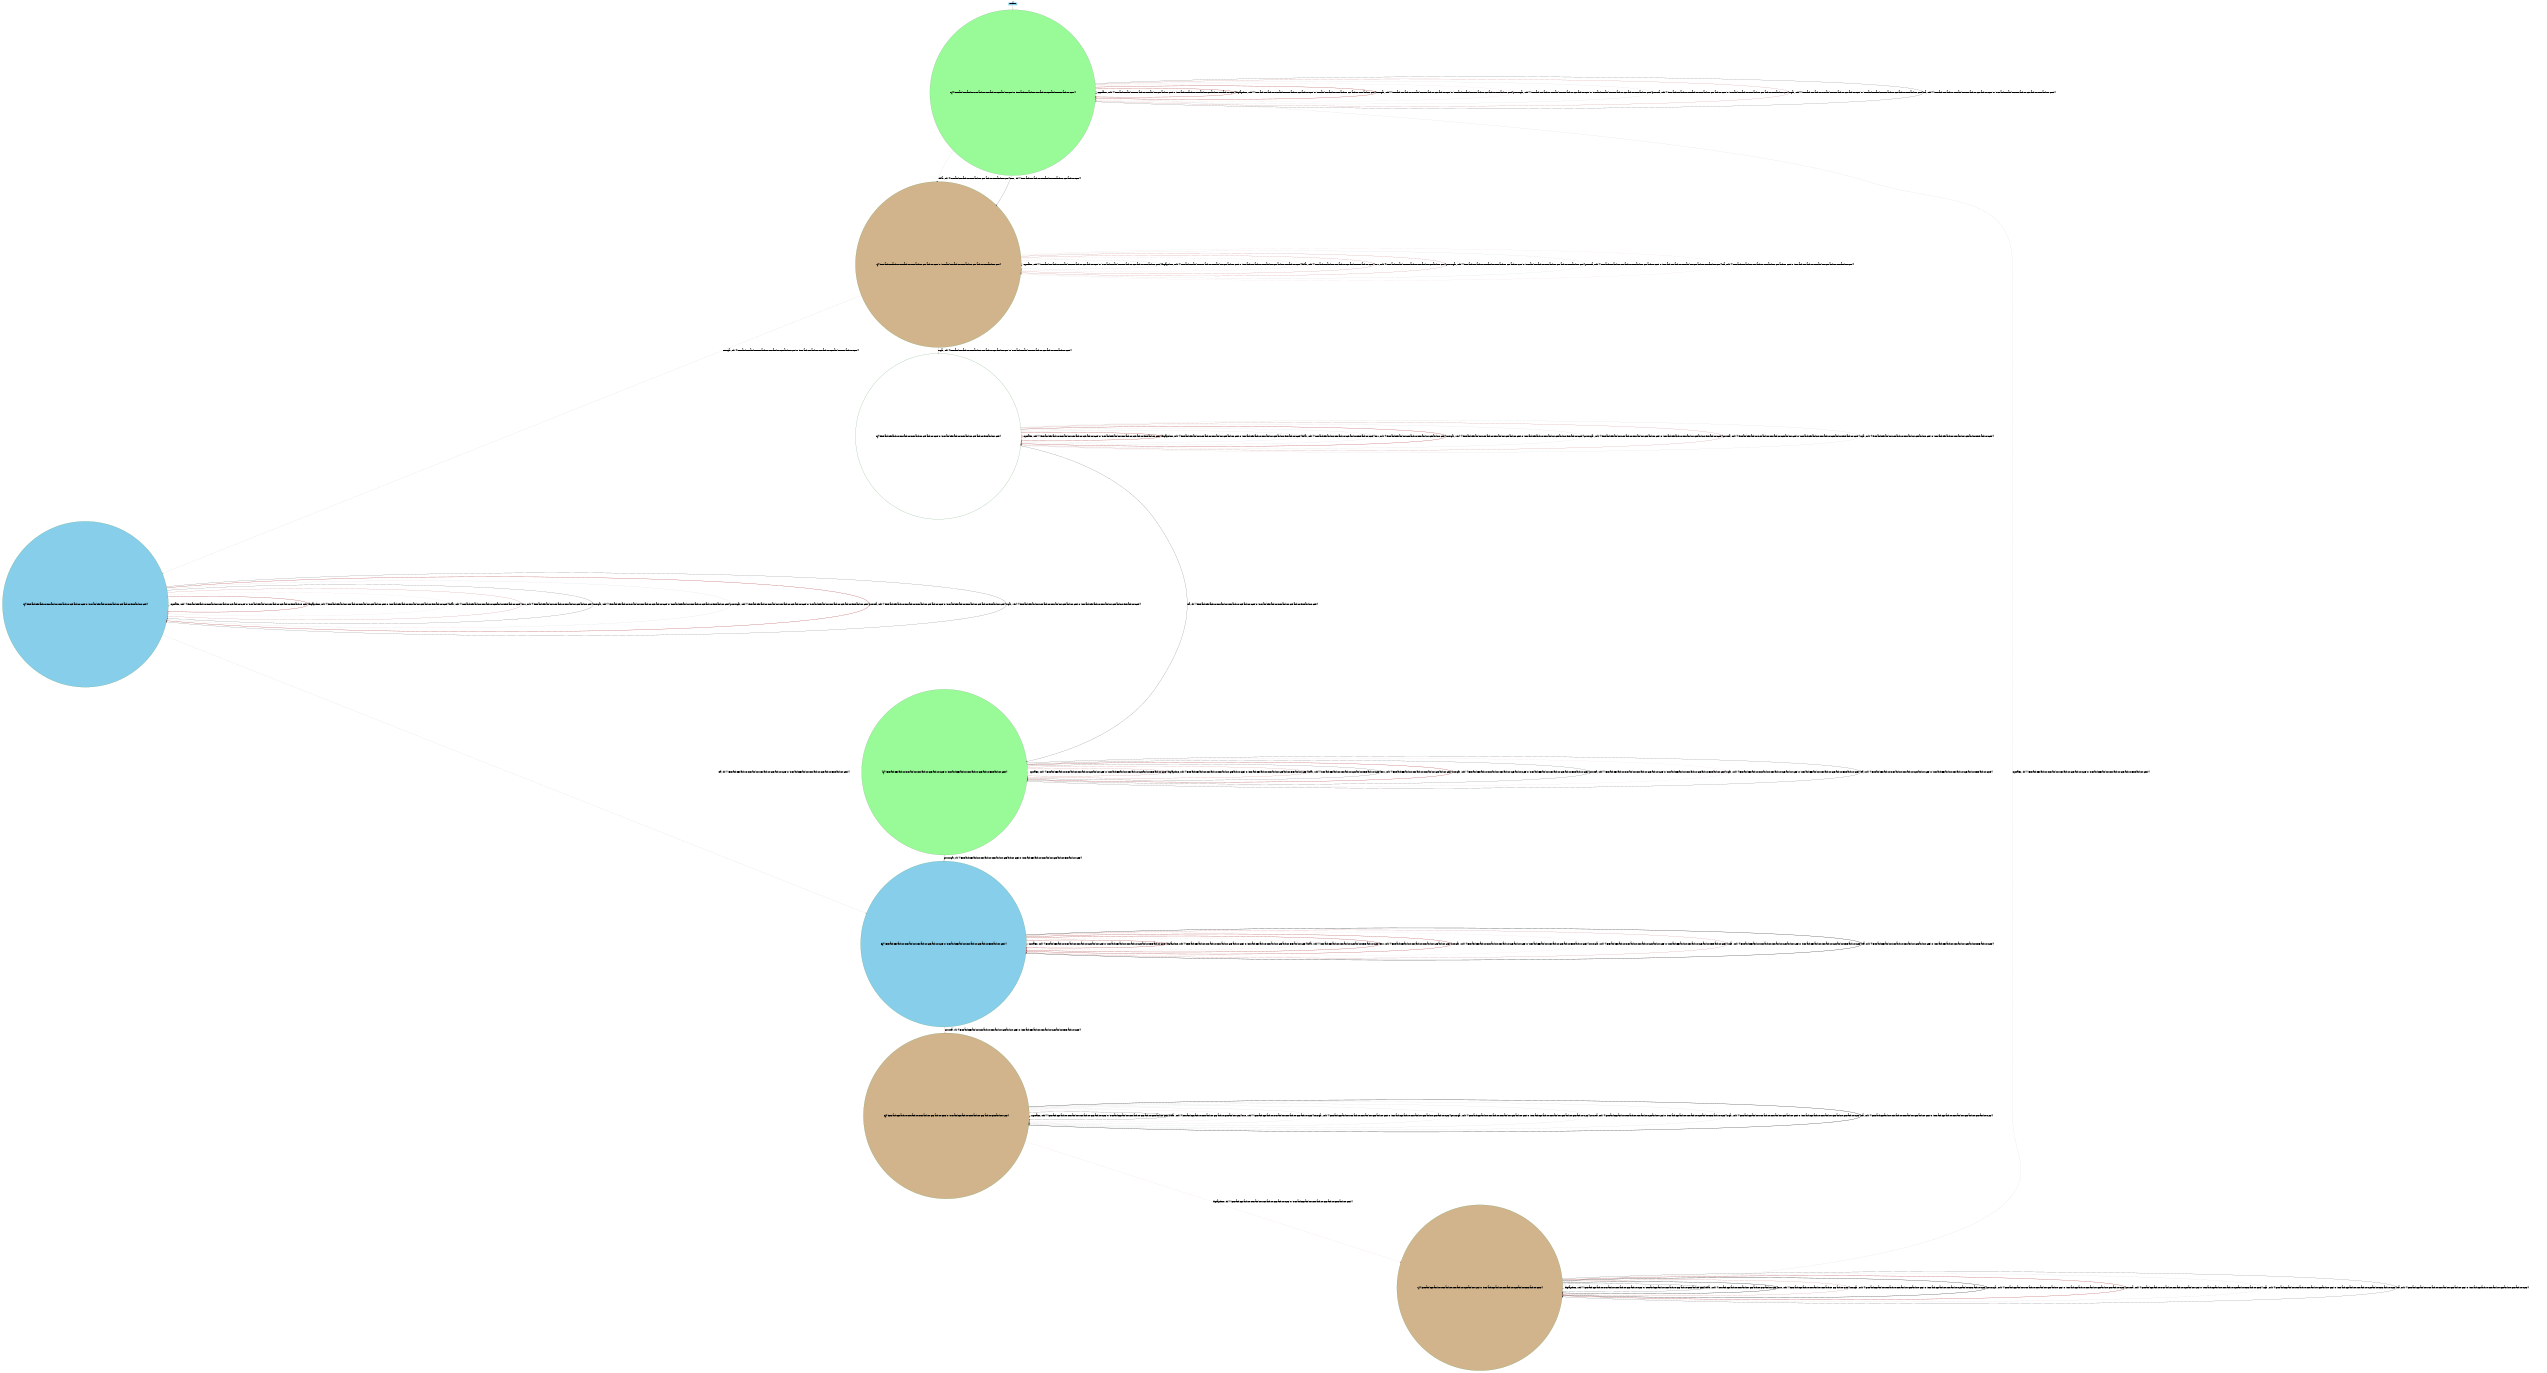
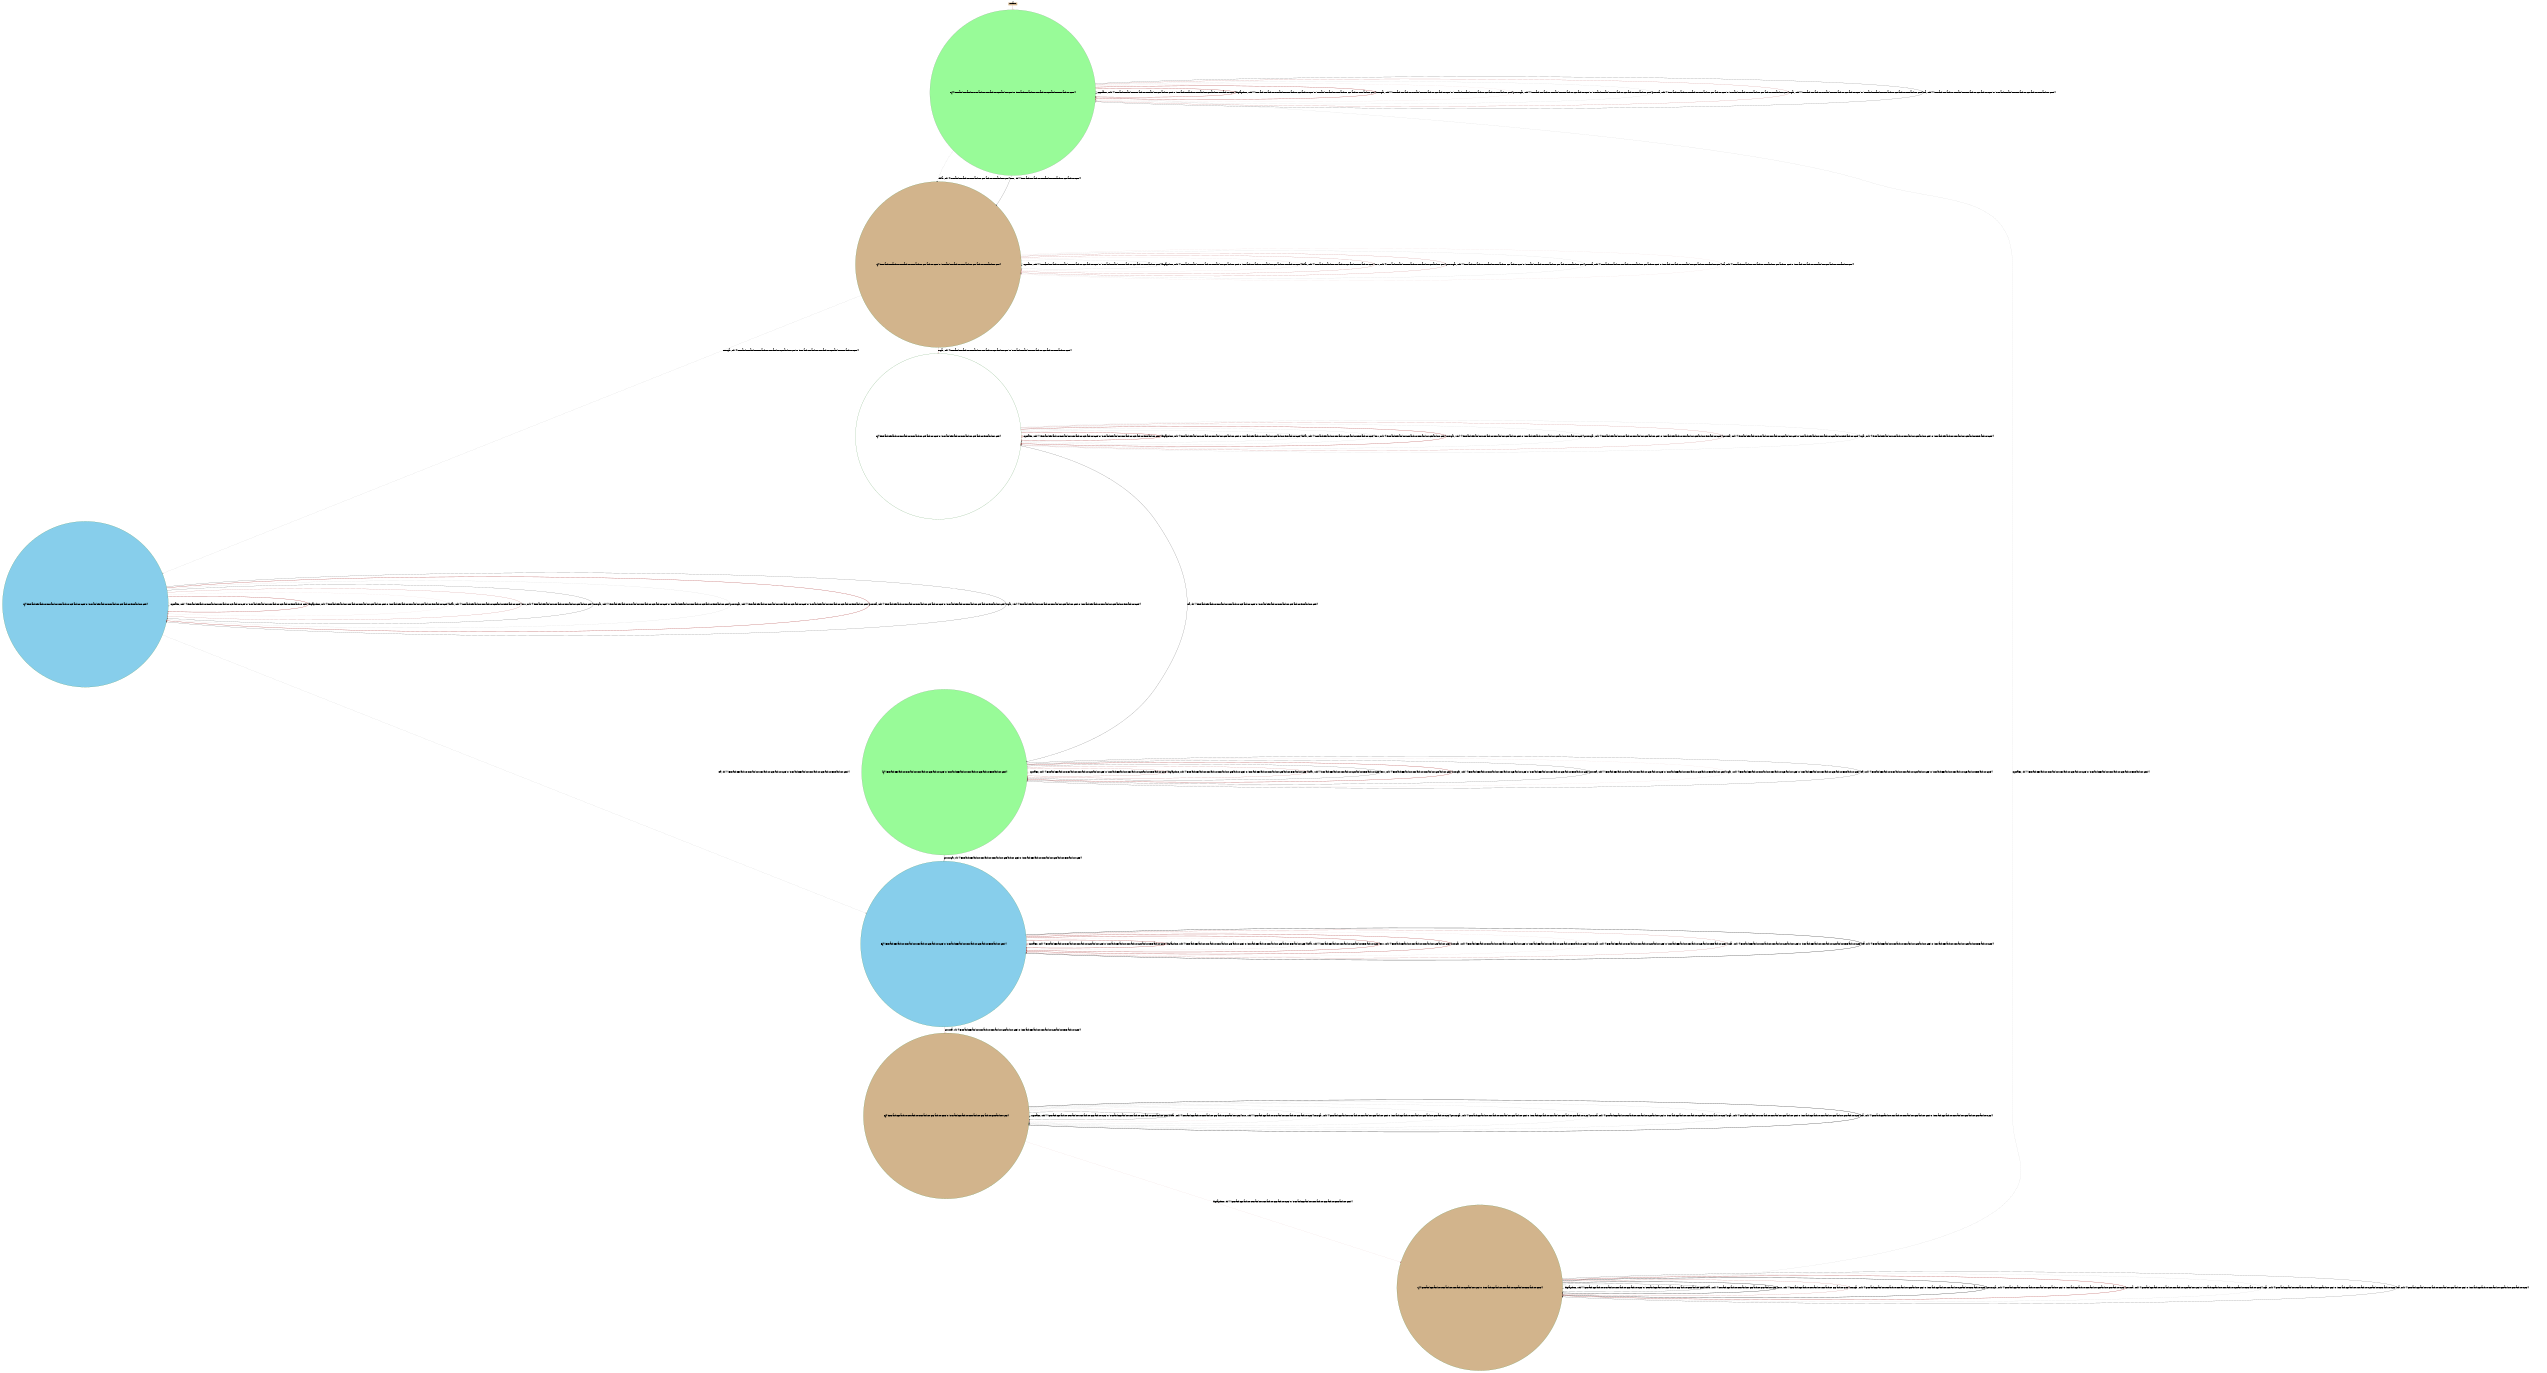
(1013, 4) -> (1013, 4)
